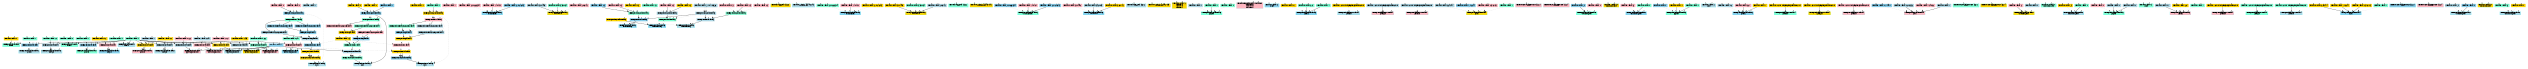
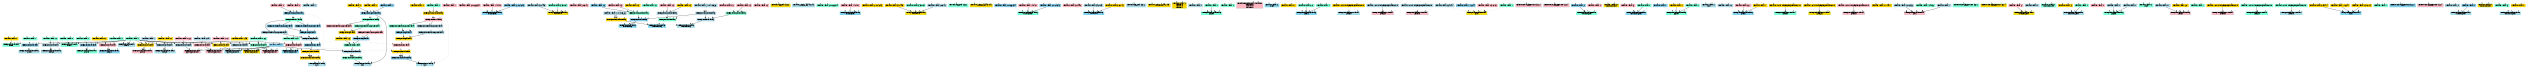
(1882, 6) -> (1882, 6)
(1925, 6) -> (1925, 6)
none -> (615, 13)
